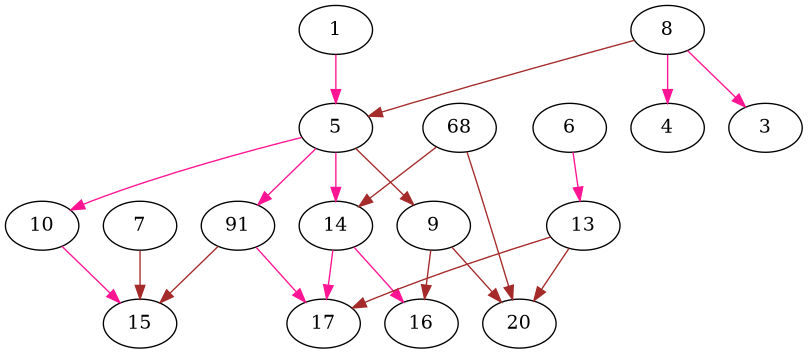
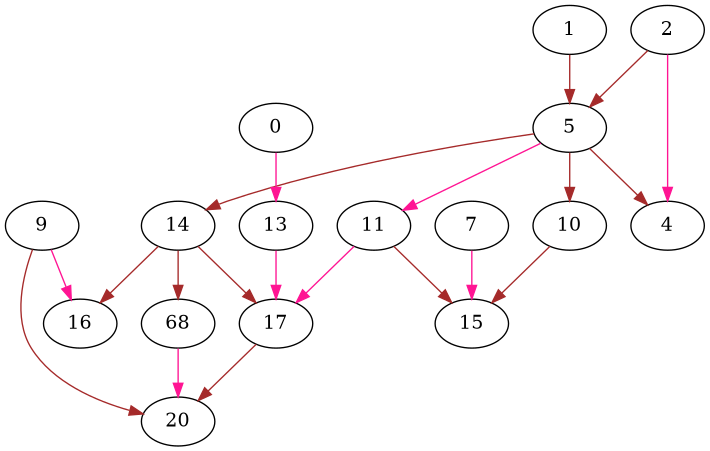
(668, 30) -> (668, 30)
(336, 72) -> (570, 72)
(570, 128) -> (276, 128)
(766, 128) -> none
(192, 168) -> (570, 170)
(336, 170) -> (375, 162)
(380, 172) -> (614, 172)
(403, 173) -> (178, 268)
(488, 219) -> (178, 366)
(238, 226) -> (374, 226)
(140, 268) -> (472, 268)
(331, 268) -> (222, 270)
(429, 268) -> (59, 268)
(457, 268) -> (276, 268)
(374, 269) -> (134, 270)
(555, 269) -> (232, 368)
(86, 270) -> (526, 270)
